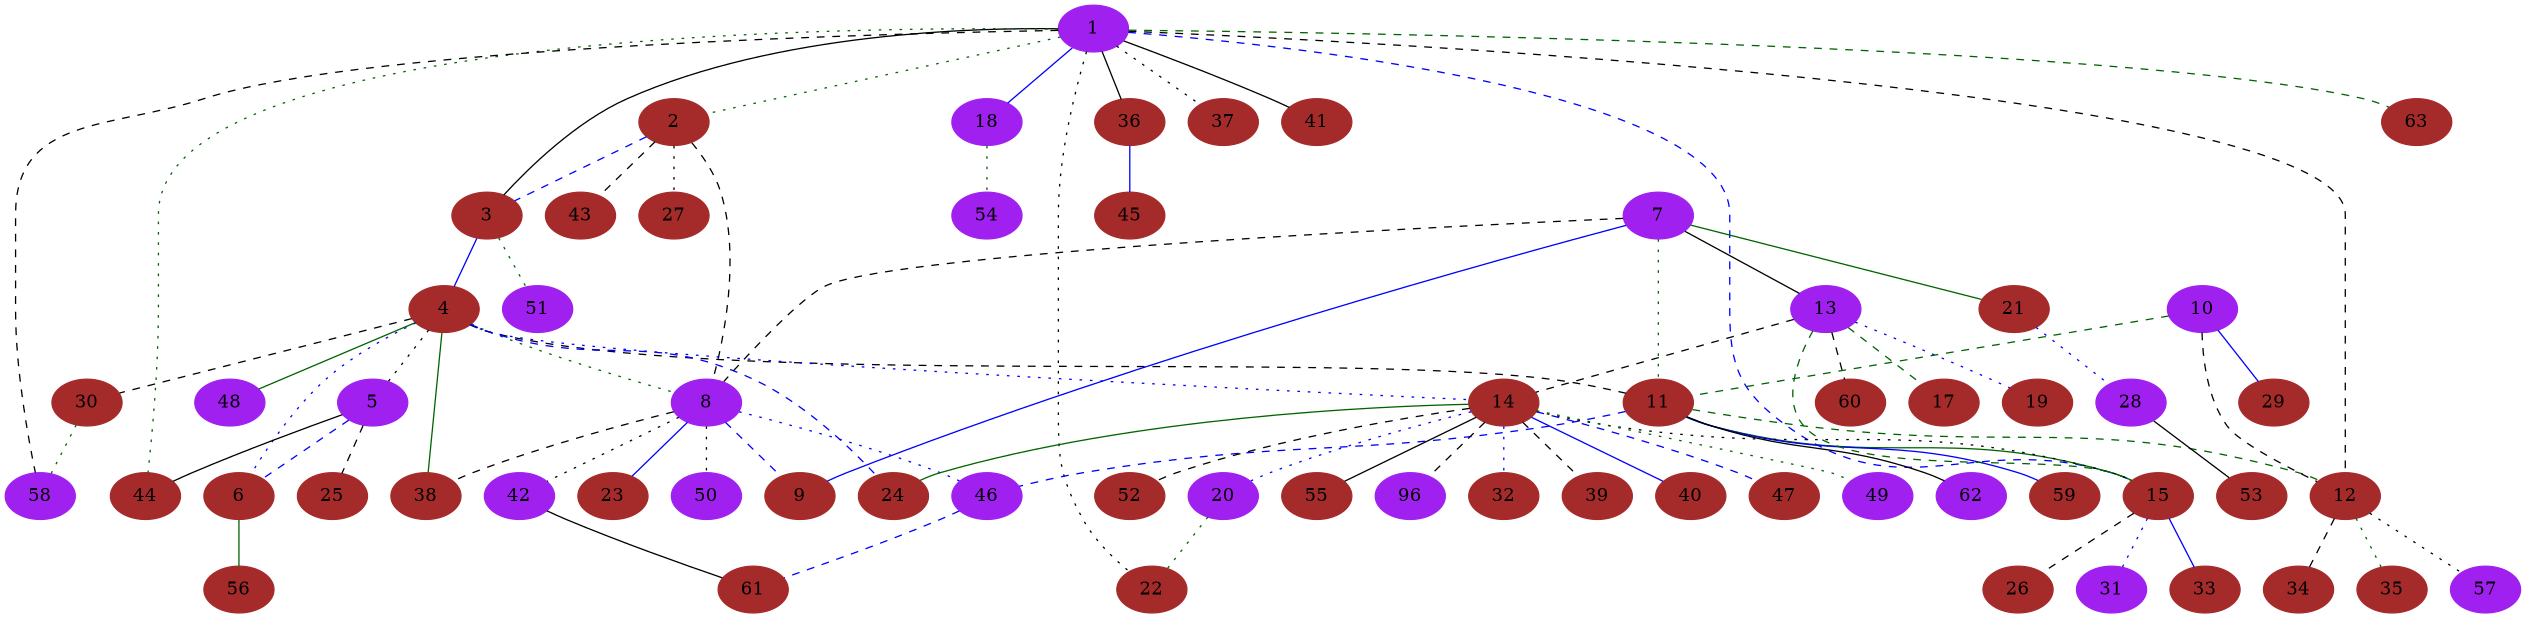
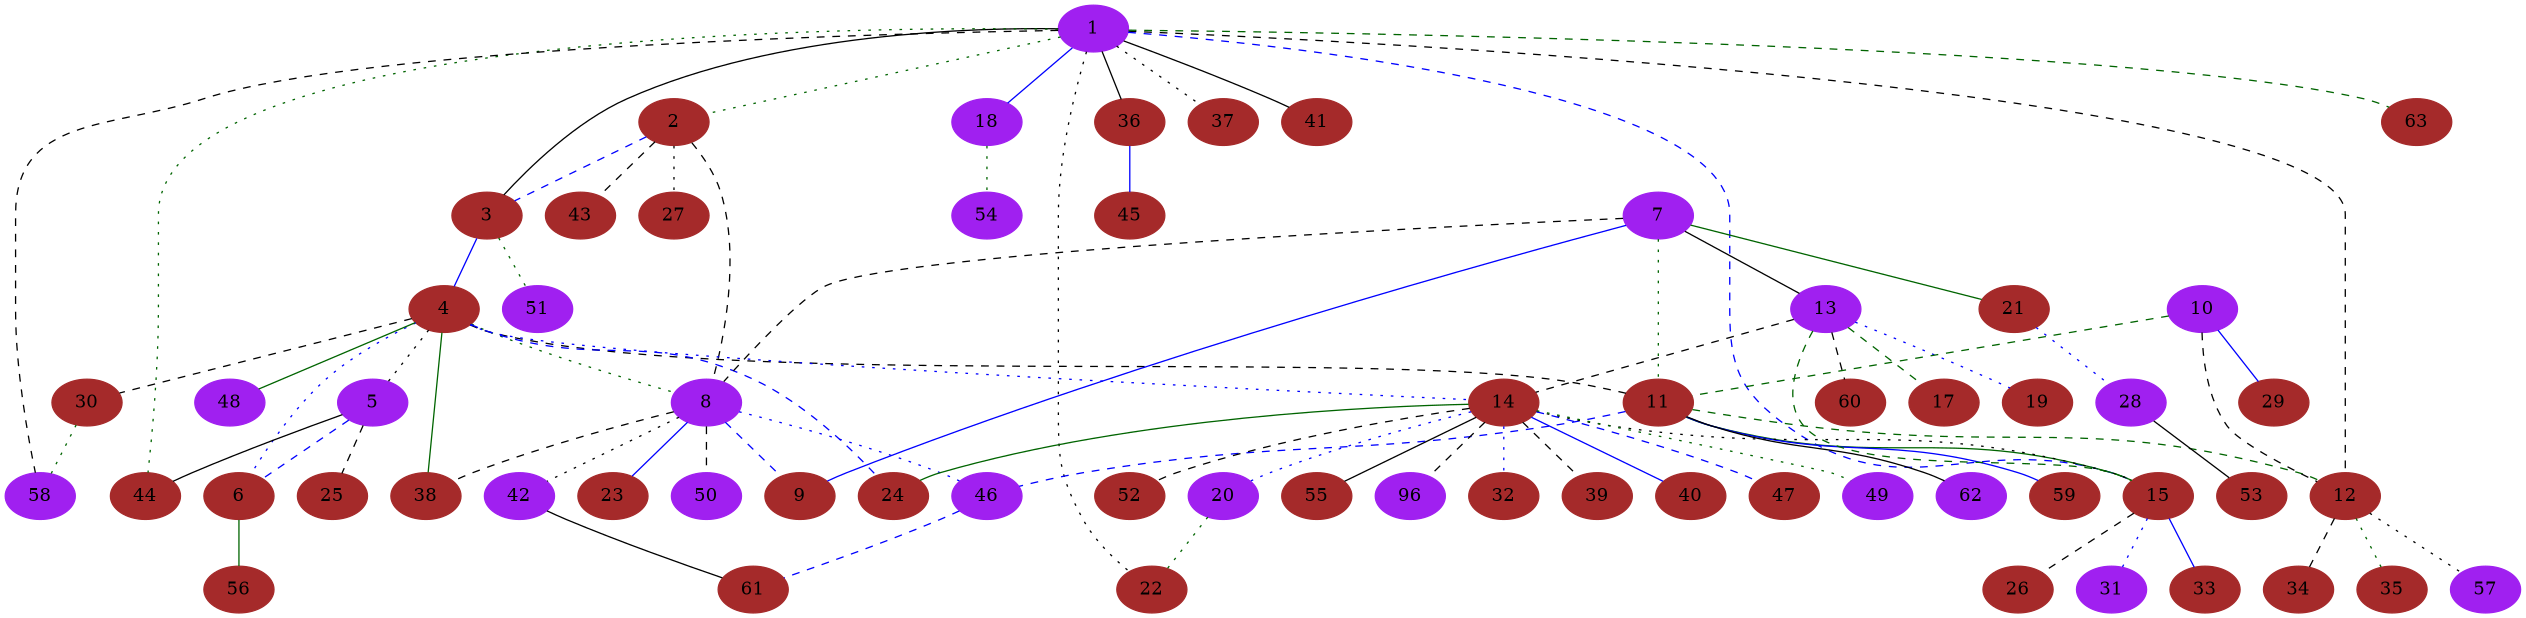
(706, 449) -> (706, 449)
